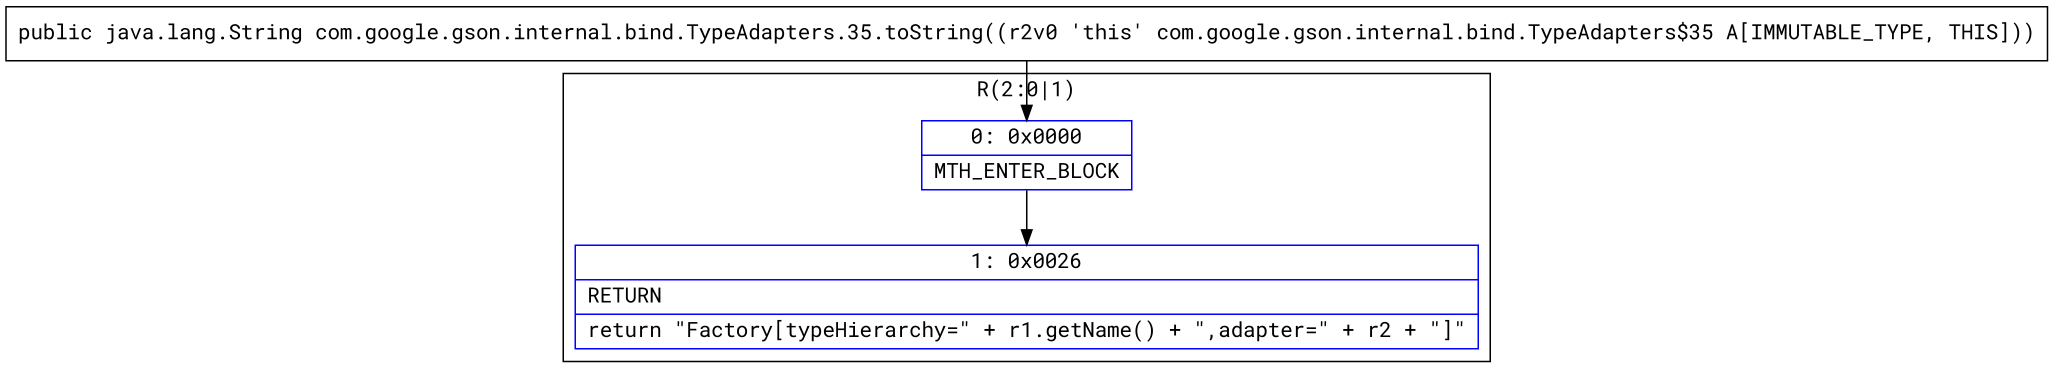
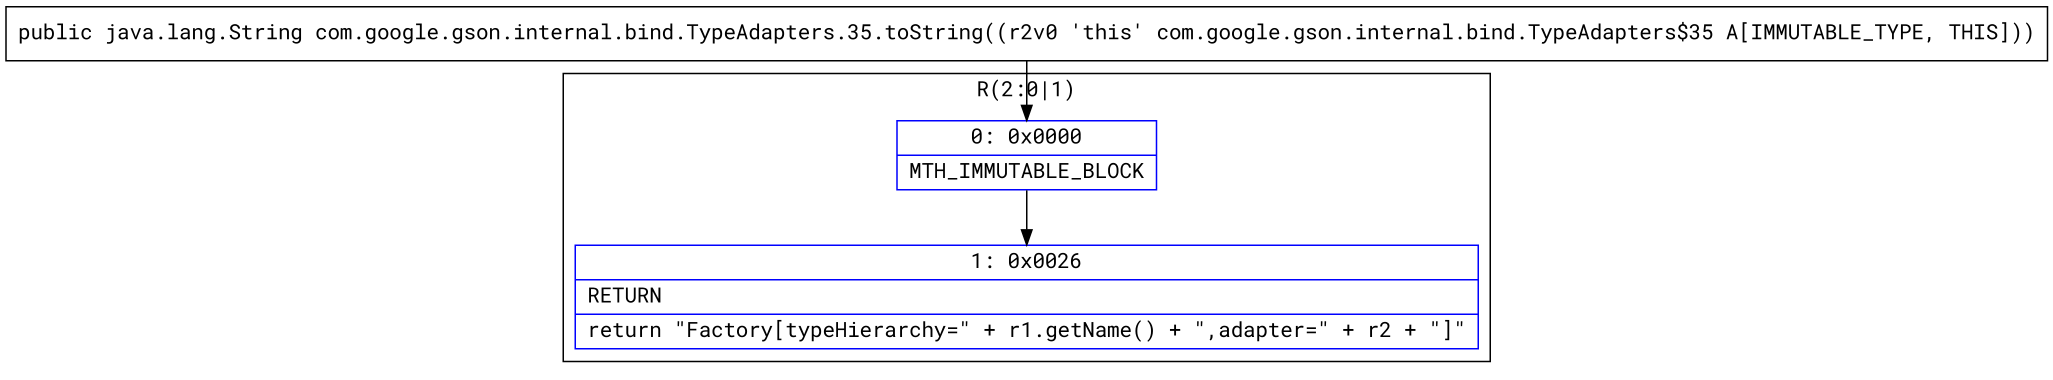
(1027, 172) -> (1027, 172)
